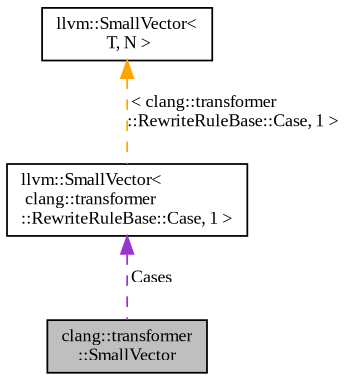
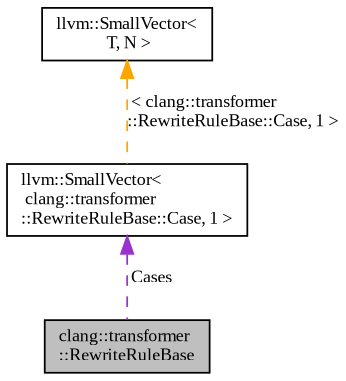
(127, 346) -> (127, 346)
